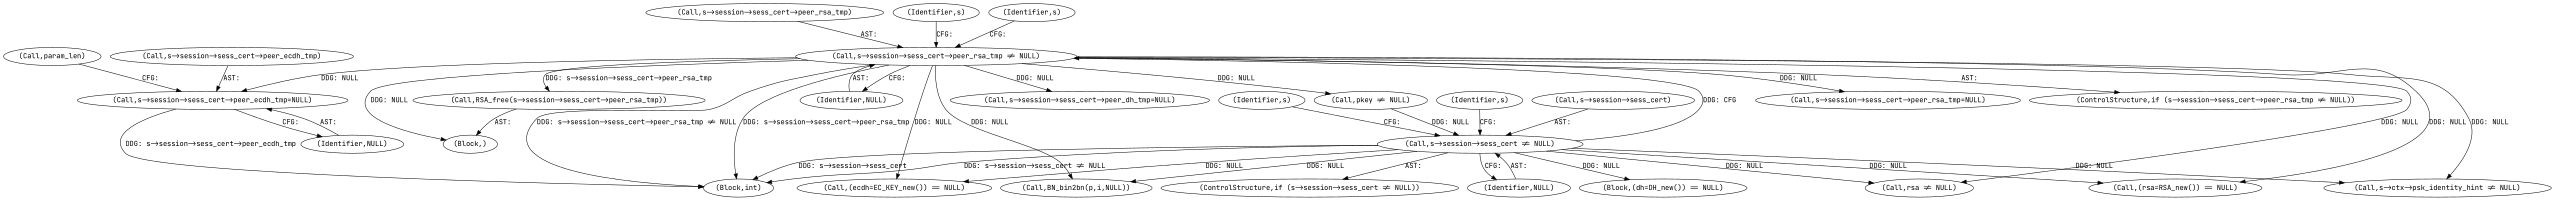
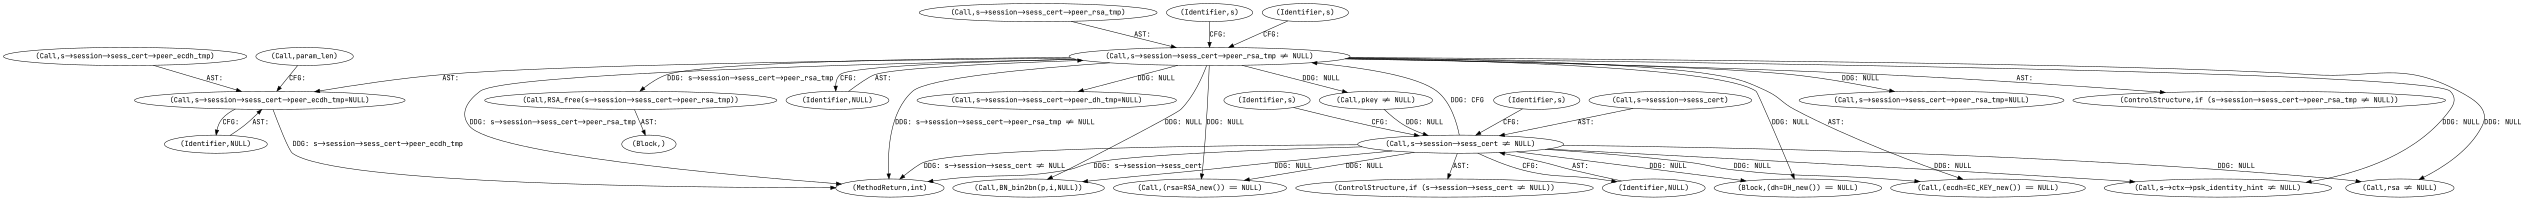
(538, 71) -> (1623, 69)
(340, 78) -> (453, 78)
(933, 122) -> (1838, 122)
(739, 188) -> (890, 188)
